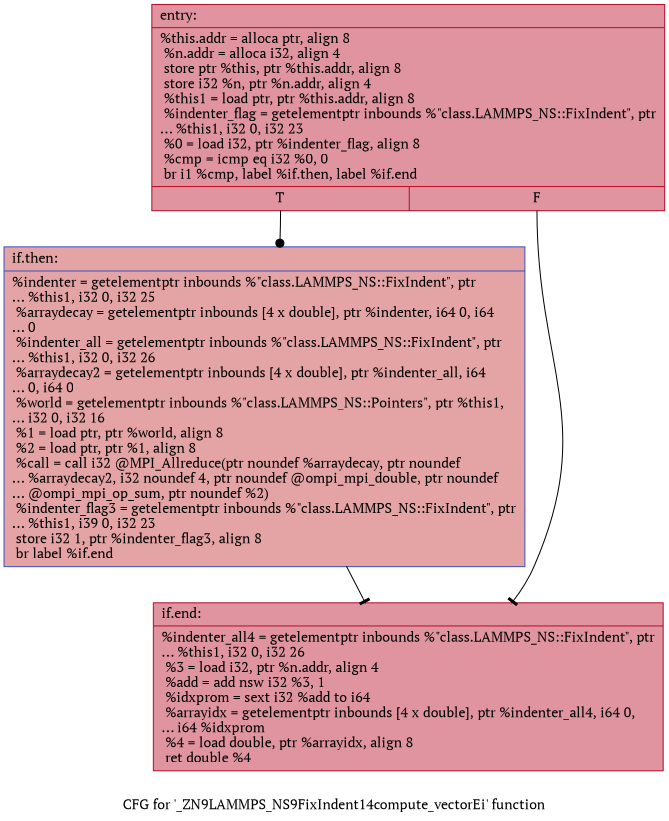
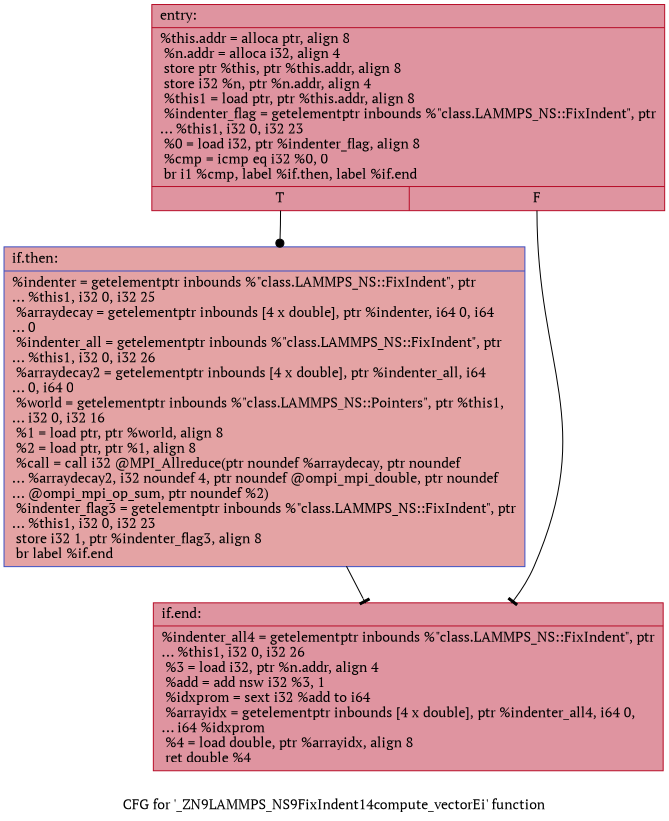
(84, 524) -> (84, 524)
